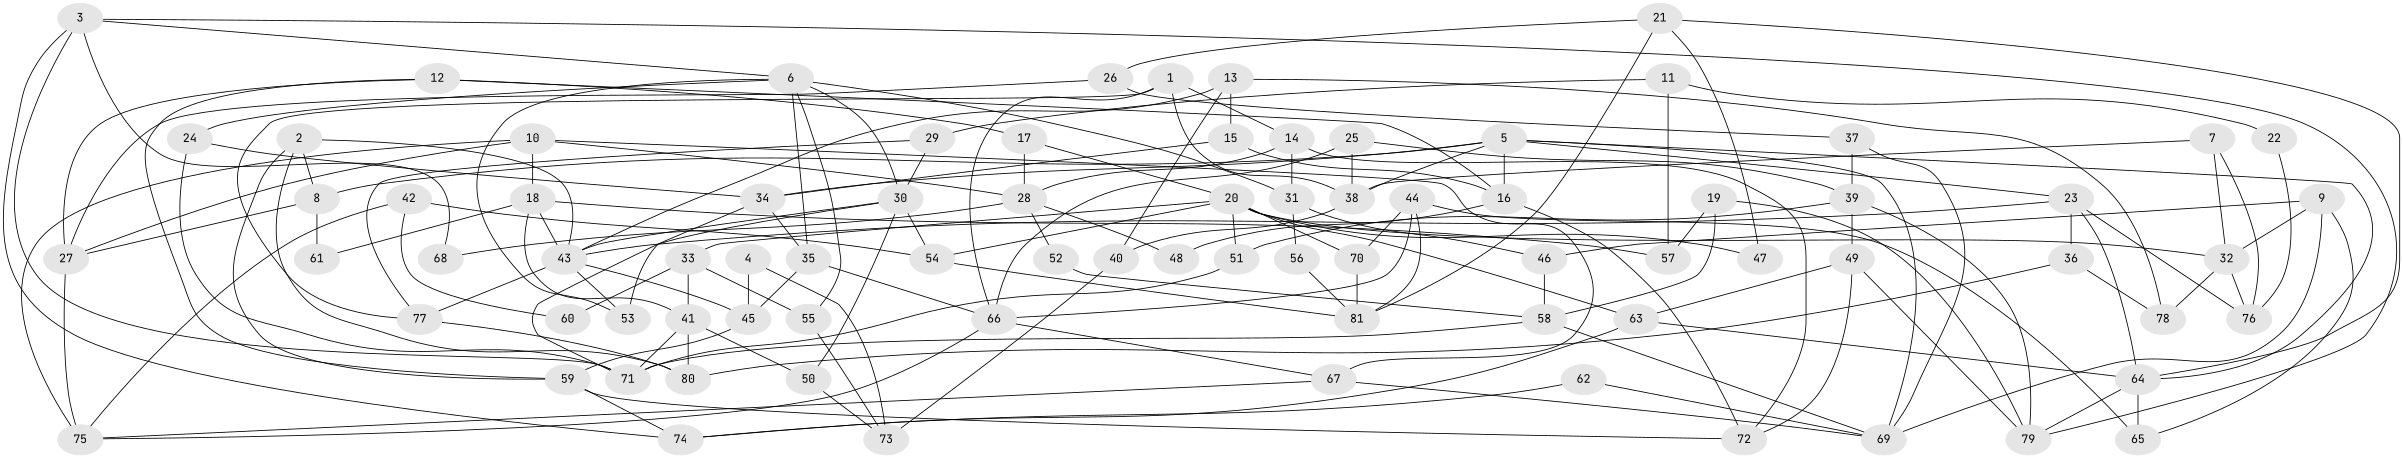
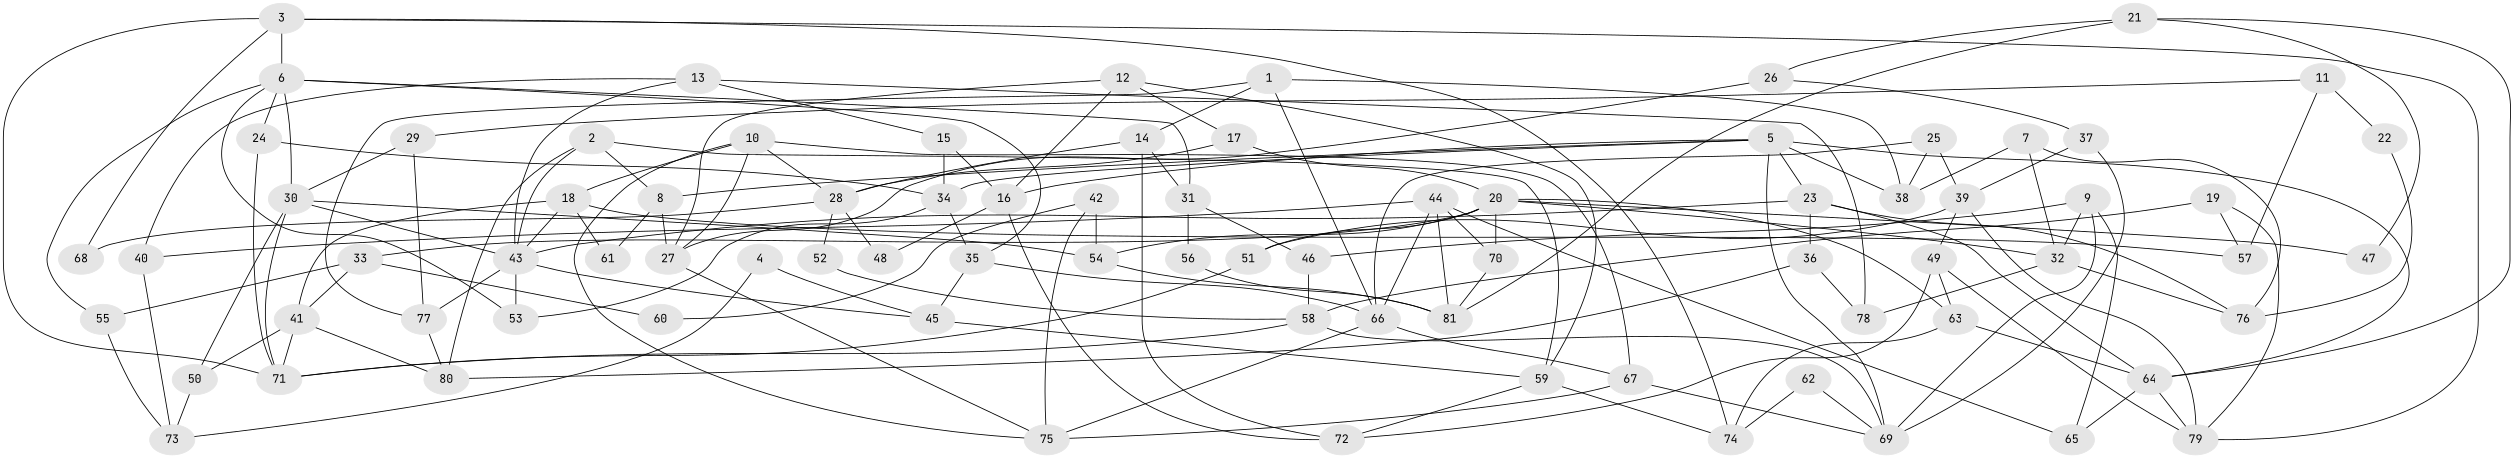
(1229, 229) -> (913, 225)
